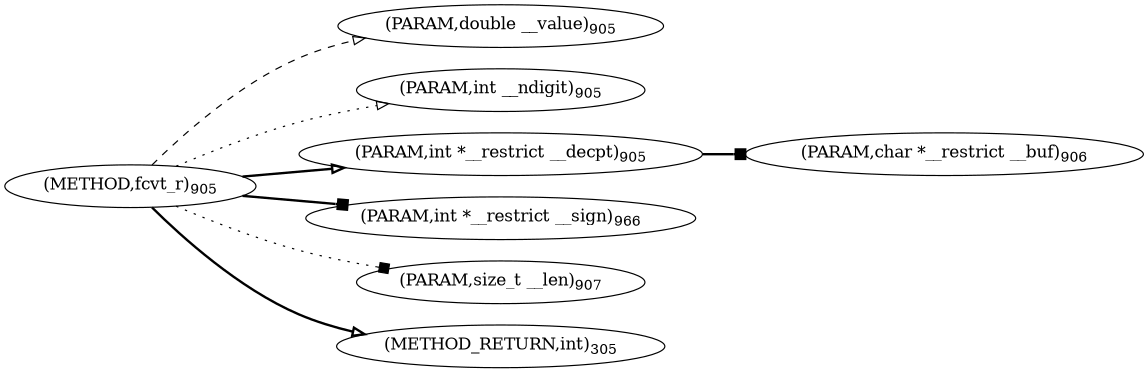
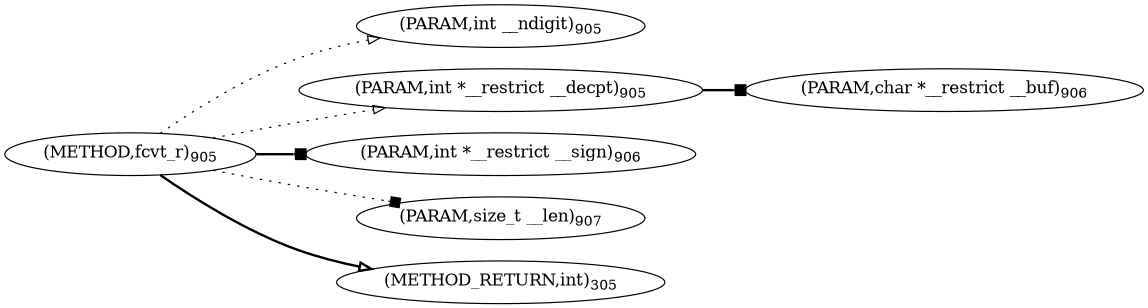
(501, 26) -> none
(287, 173) -> (293, 123)
(628, 216) -> (628, 152)
